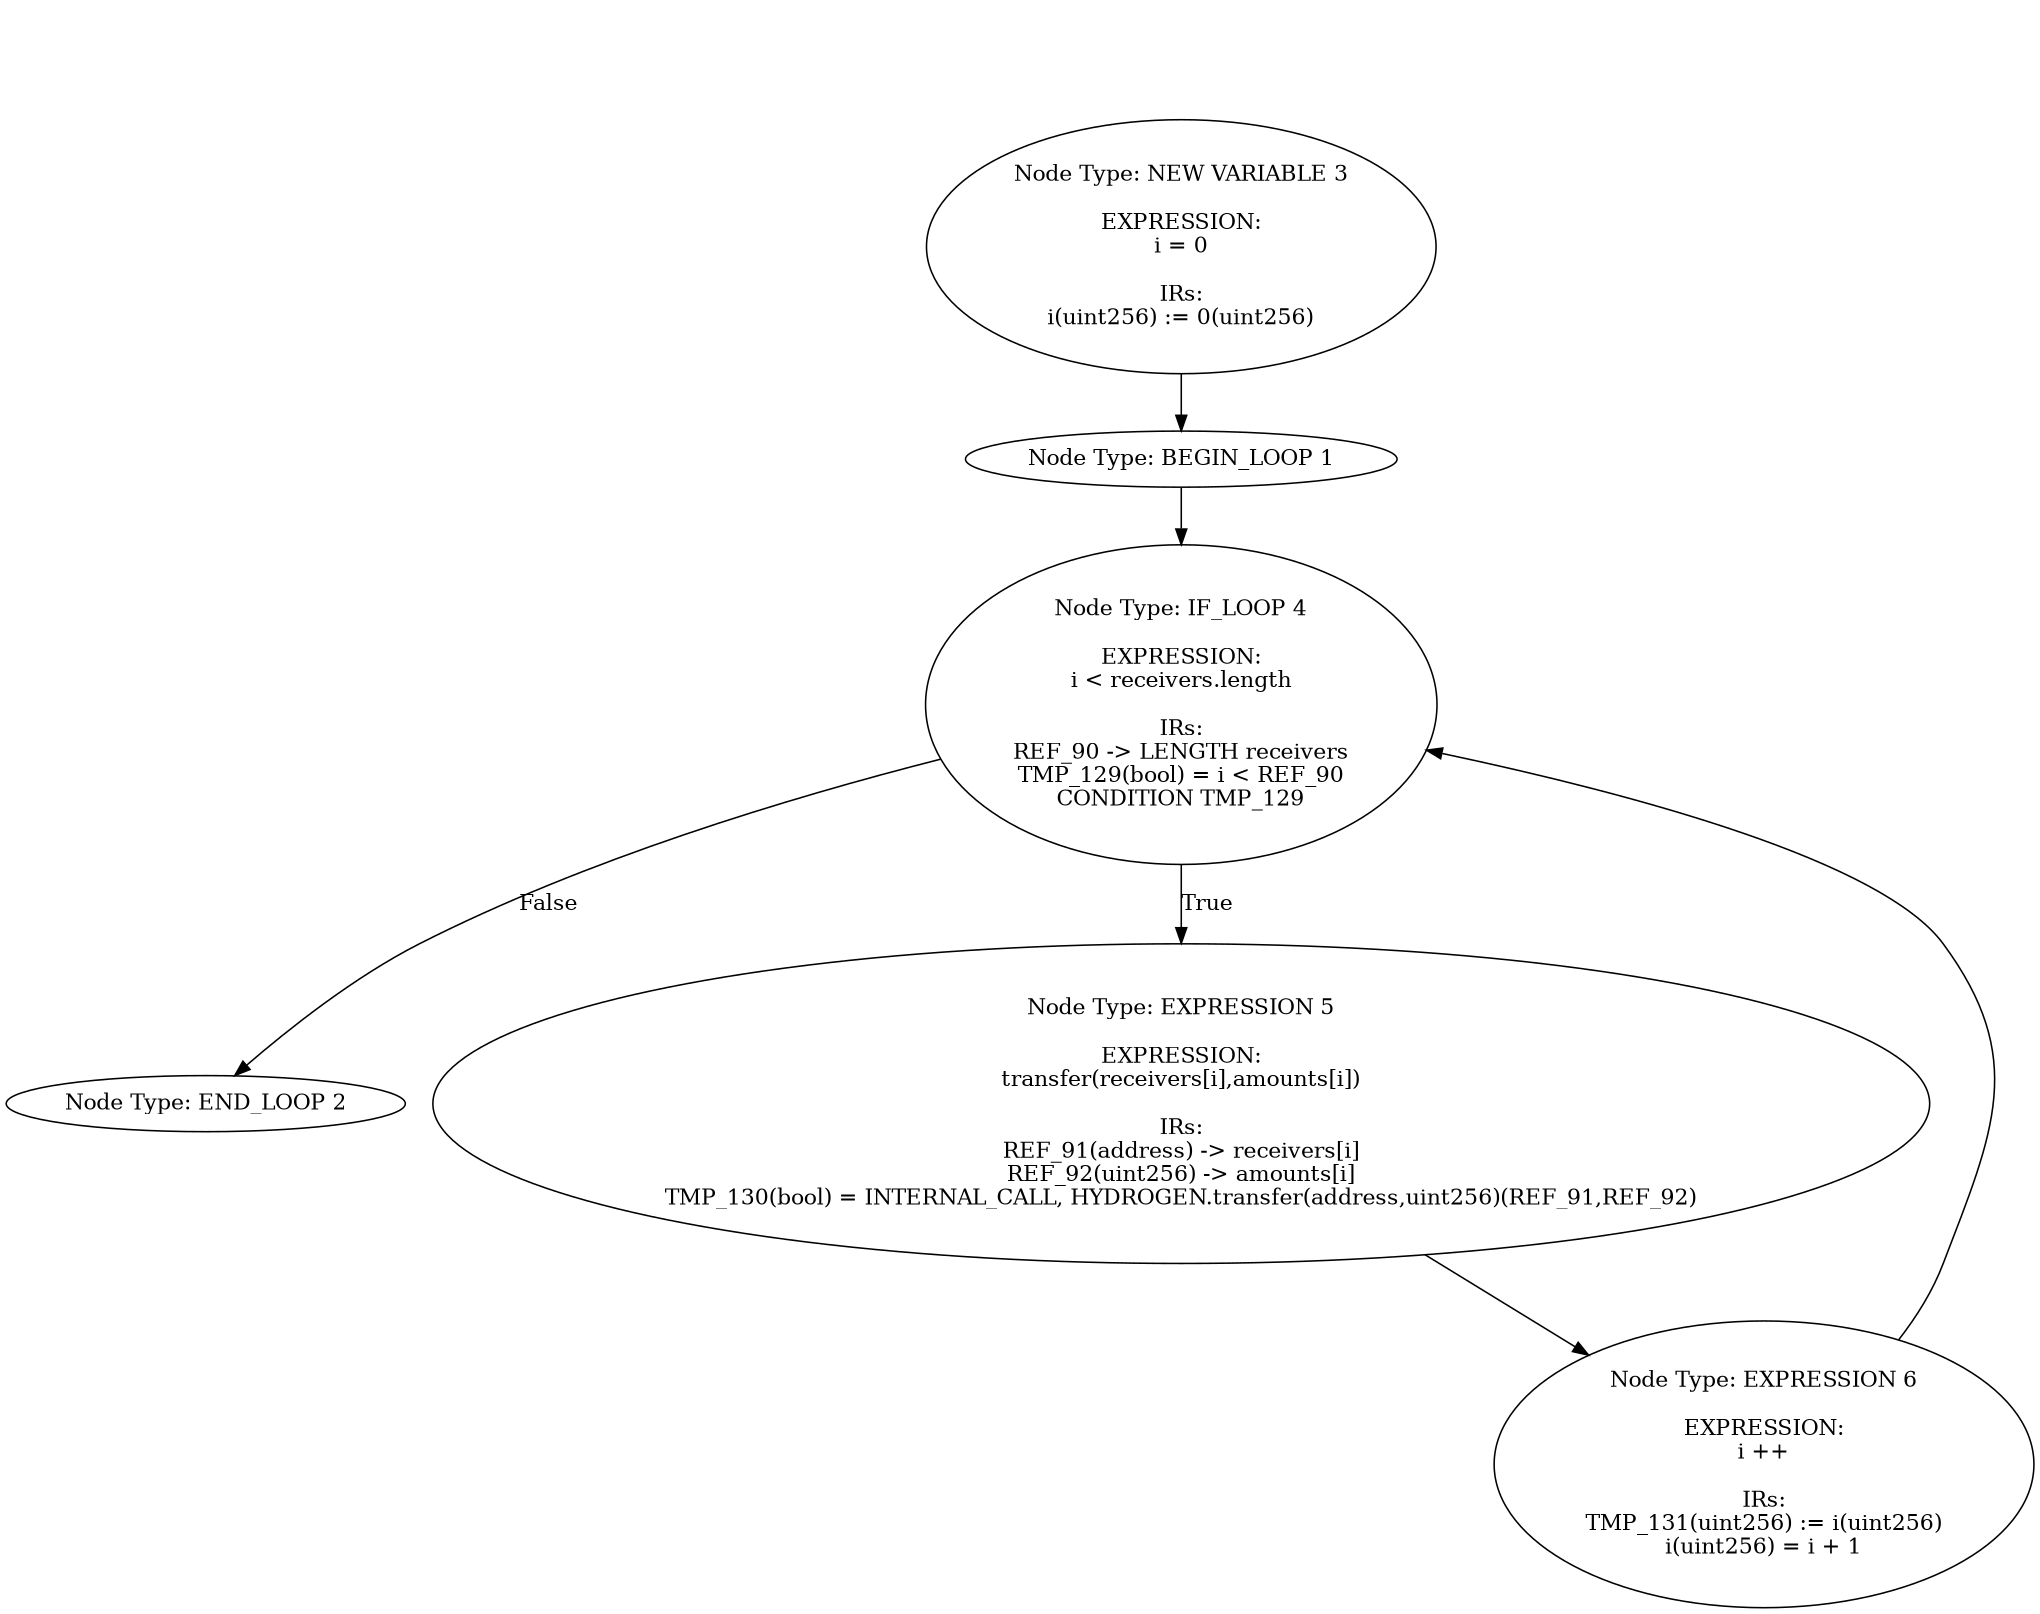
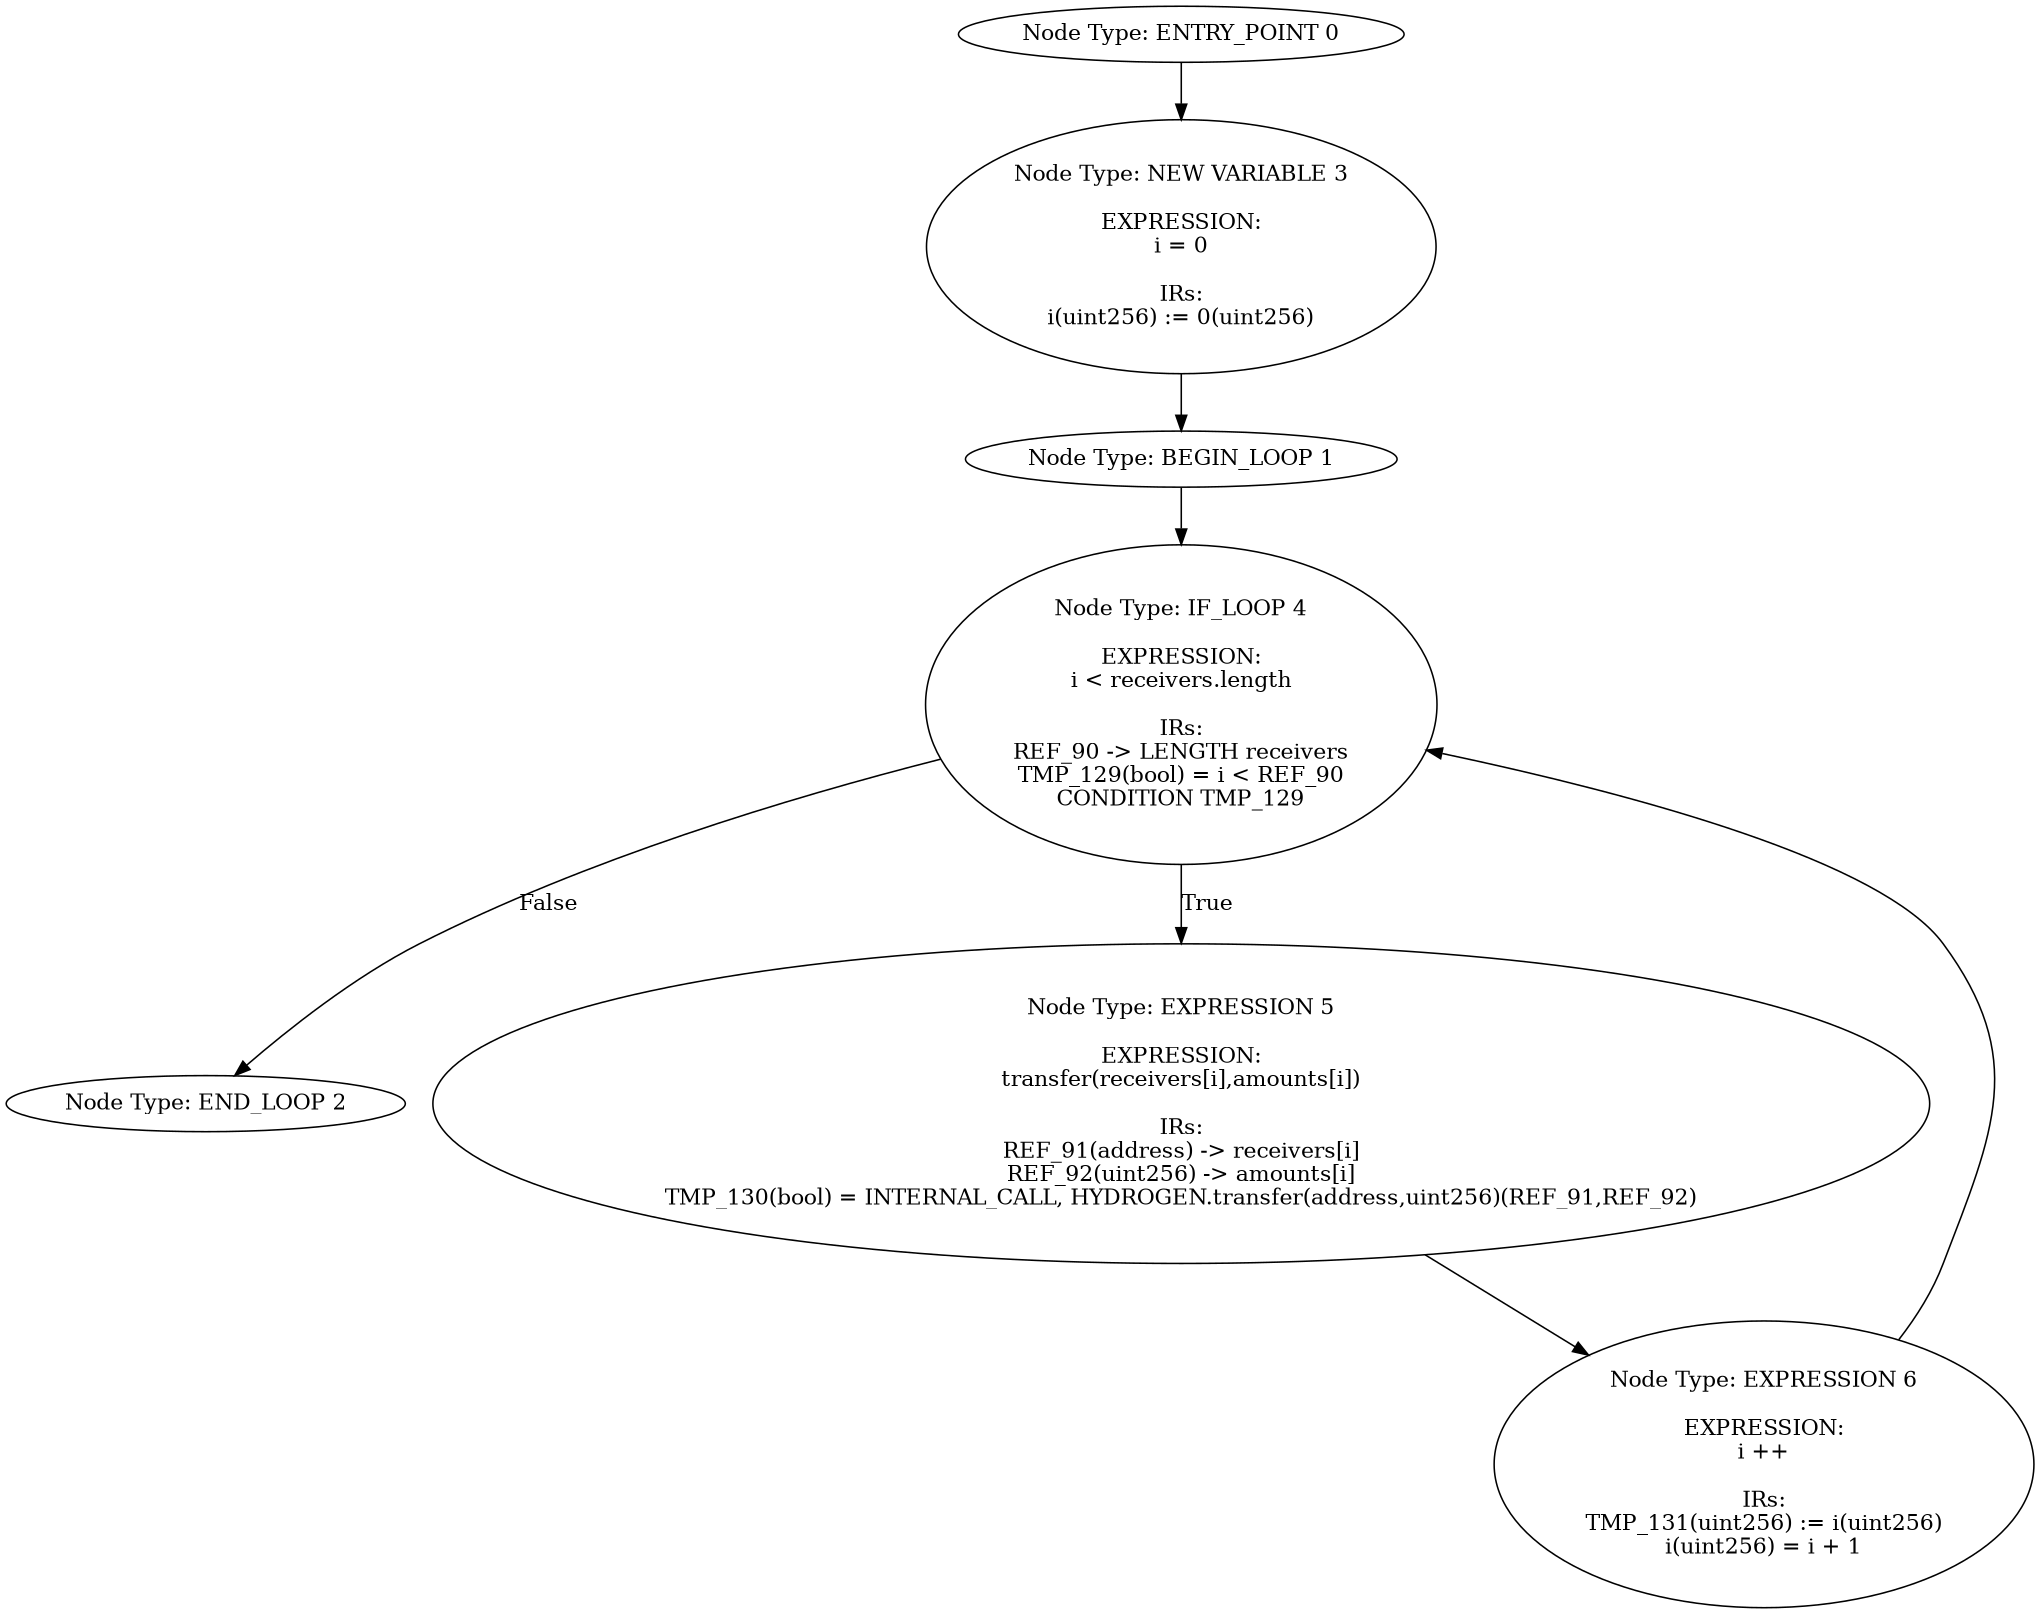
none -> (1181, 34)
